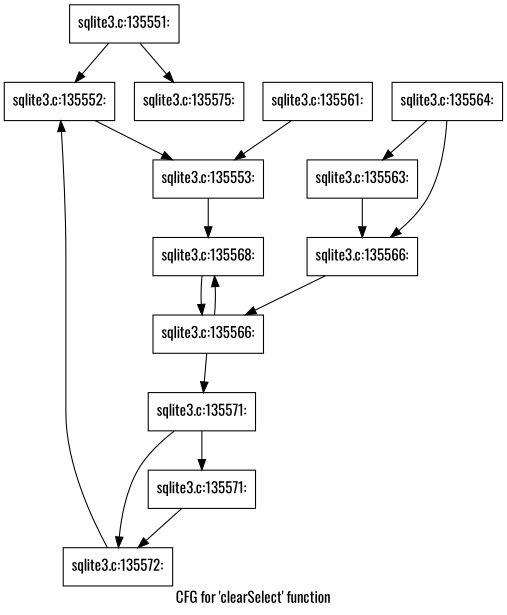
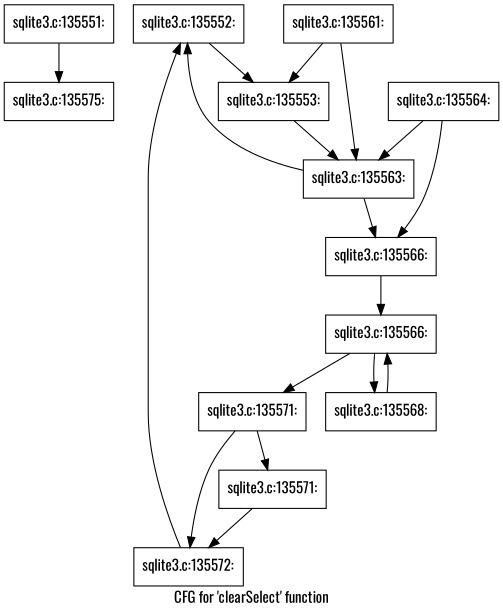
(95, 59) -> (222, 134)
none -> (348, 96)
(208, 213) -> (312, 137)
